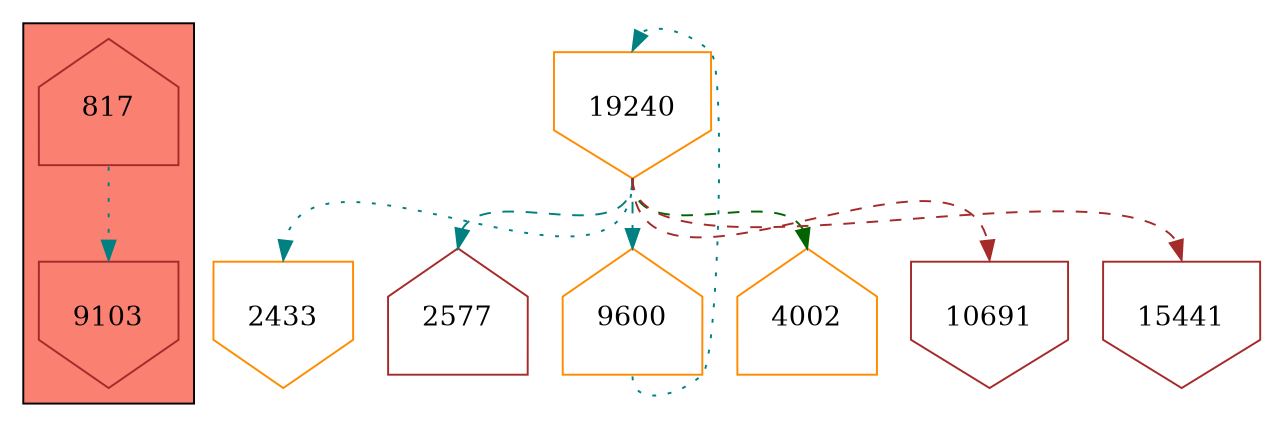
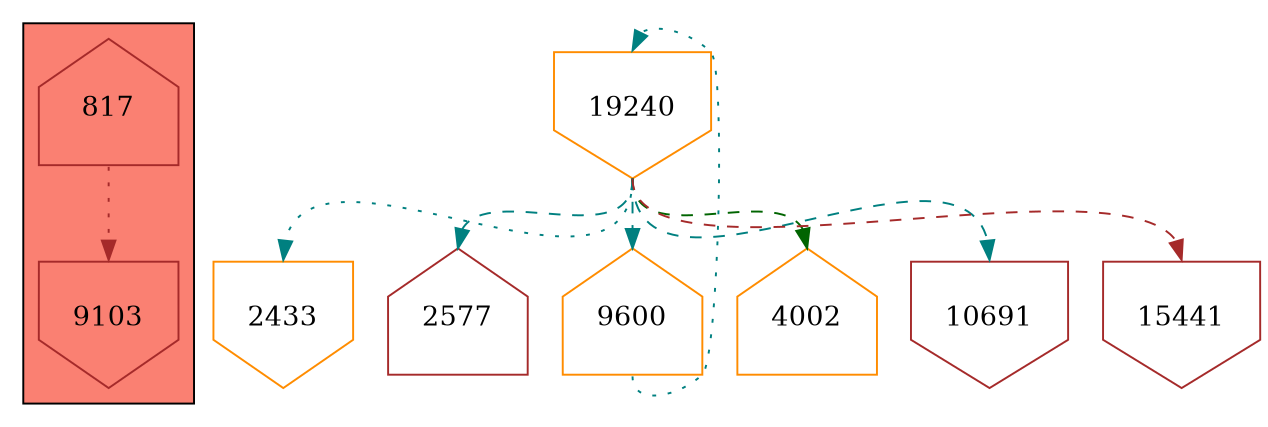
(109, 204) -> (109, 204)
(851, 211) -> (851, 211)
